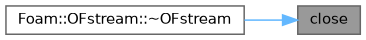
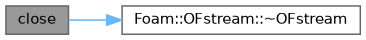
(263, 20) -> (88, 20)
